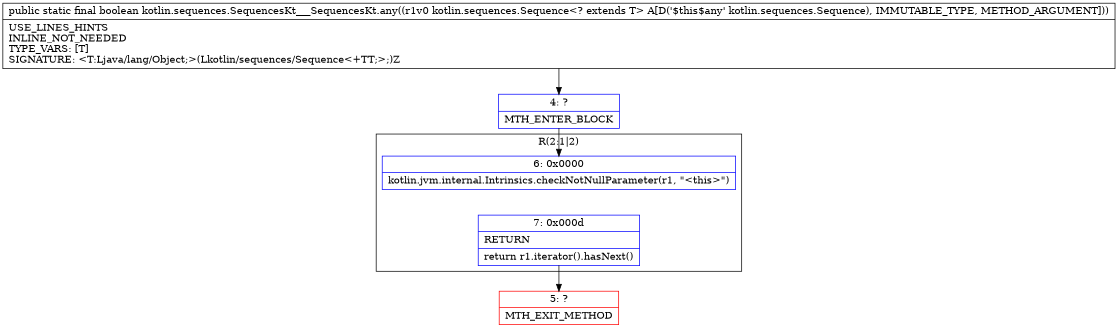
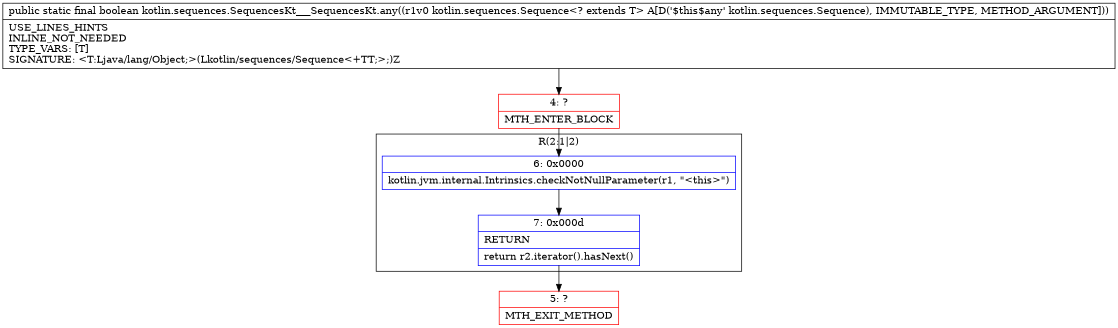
(559, 111) -> (559, 111)
none -> (559, 199)
(559, 257) -> (559, 257)
